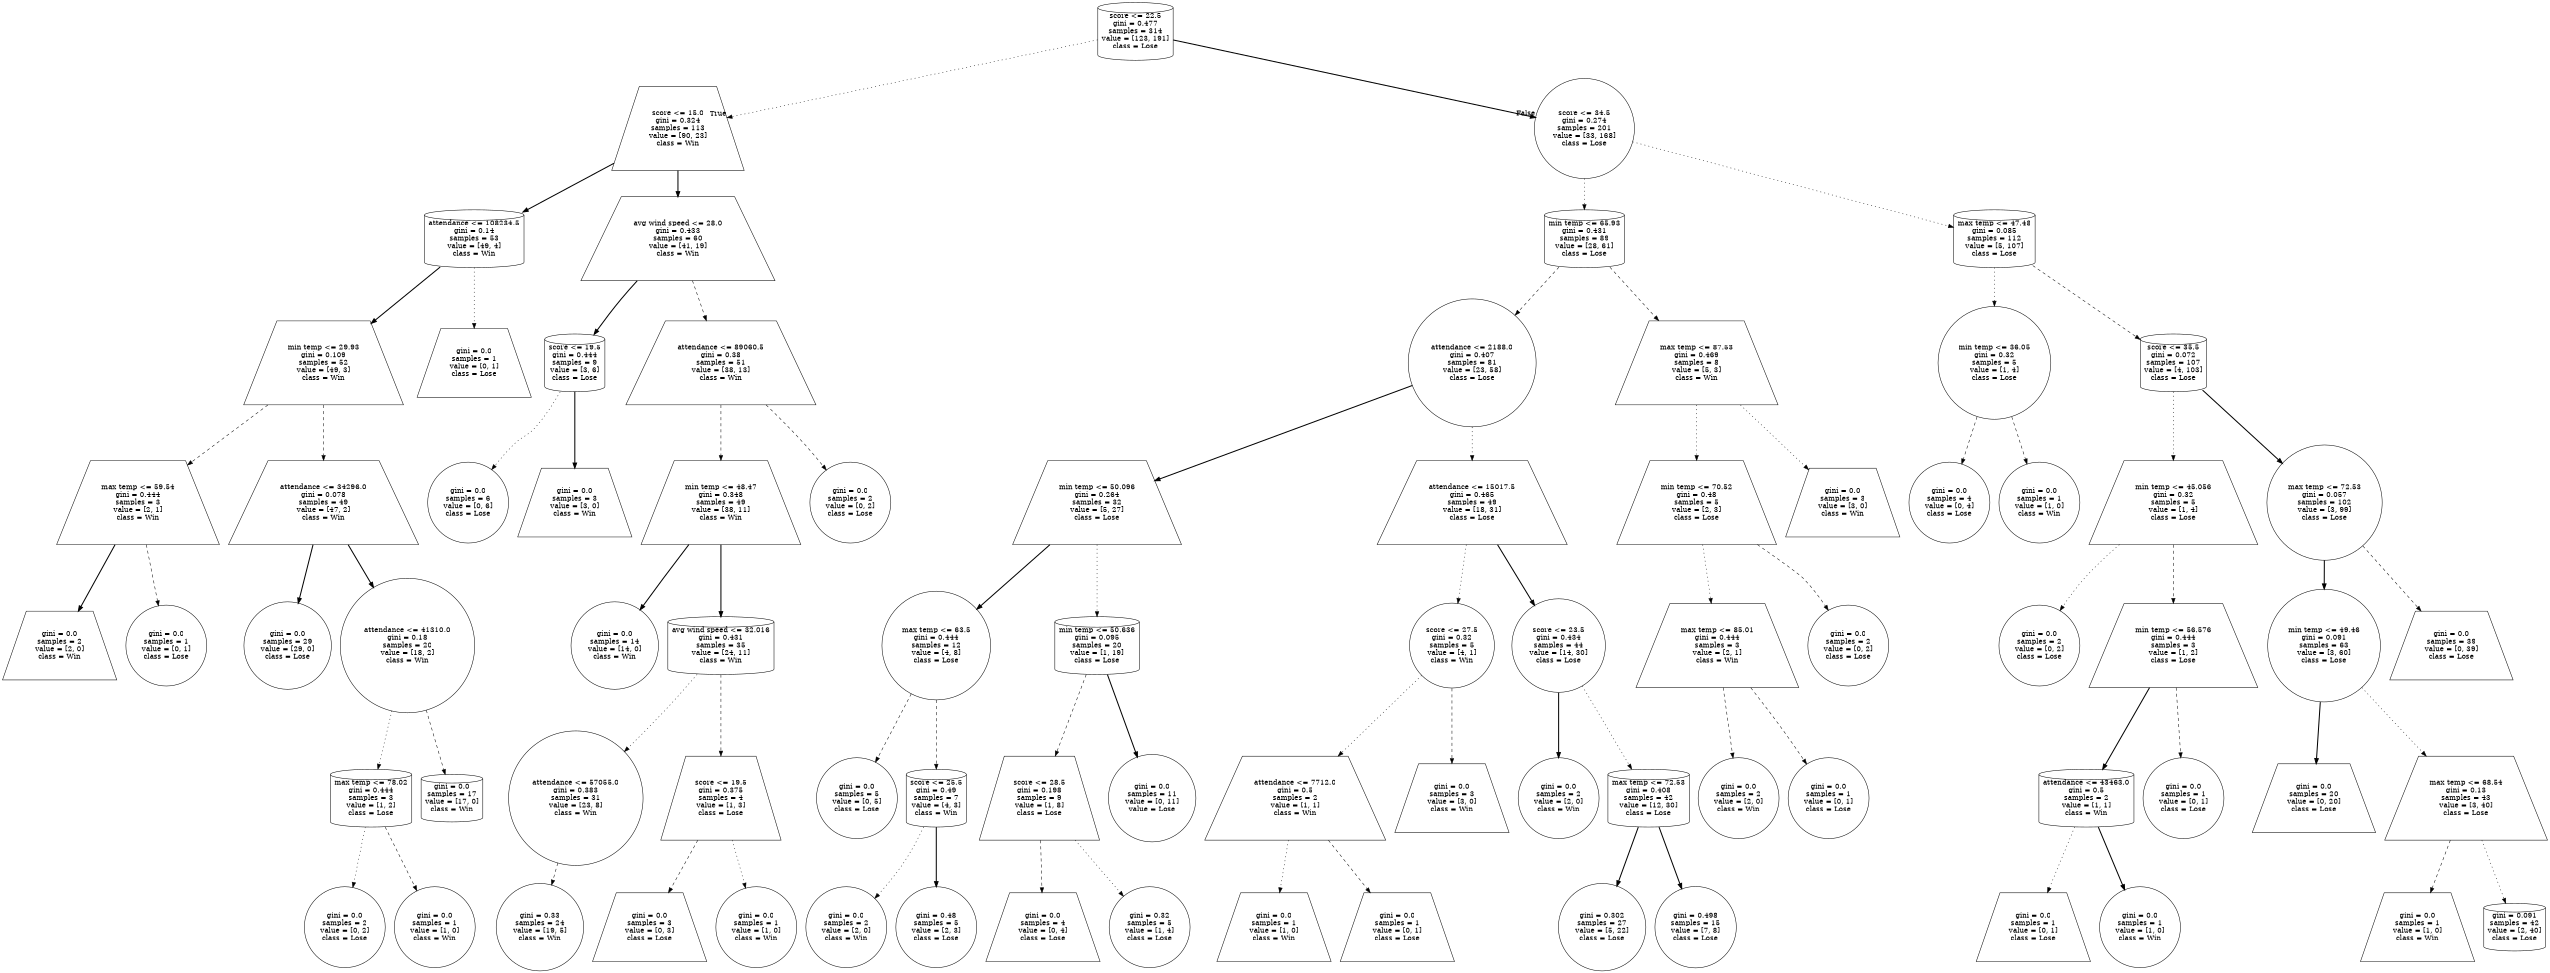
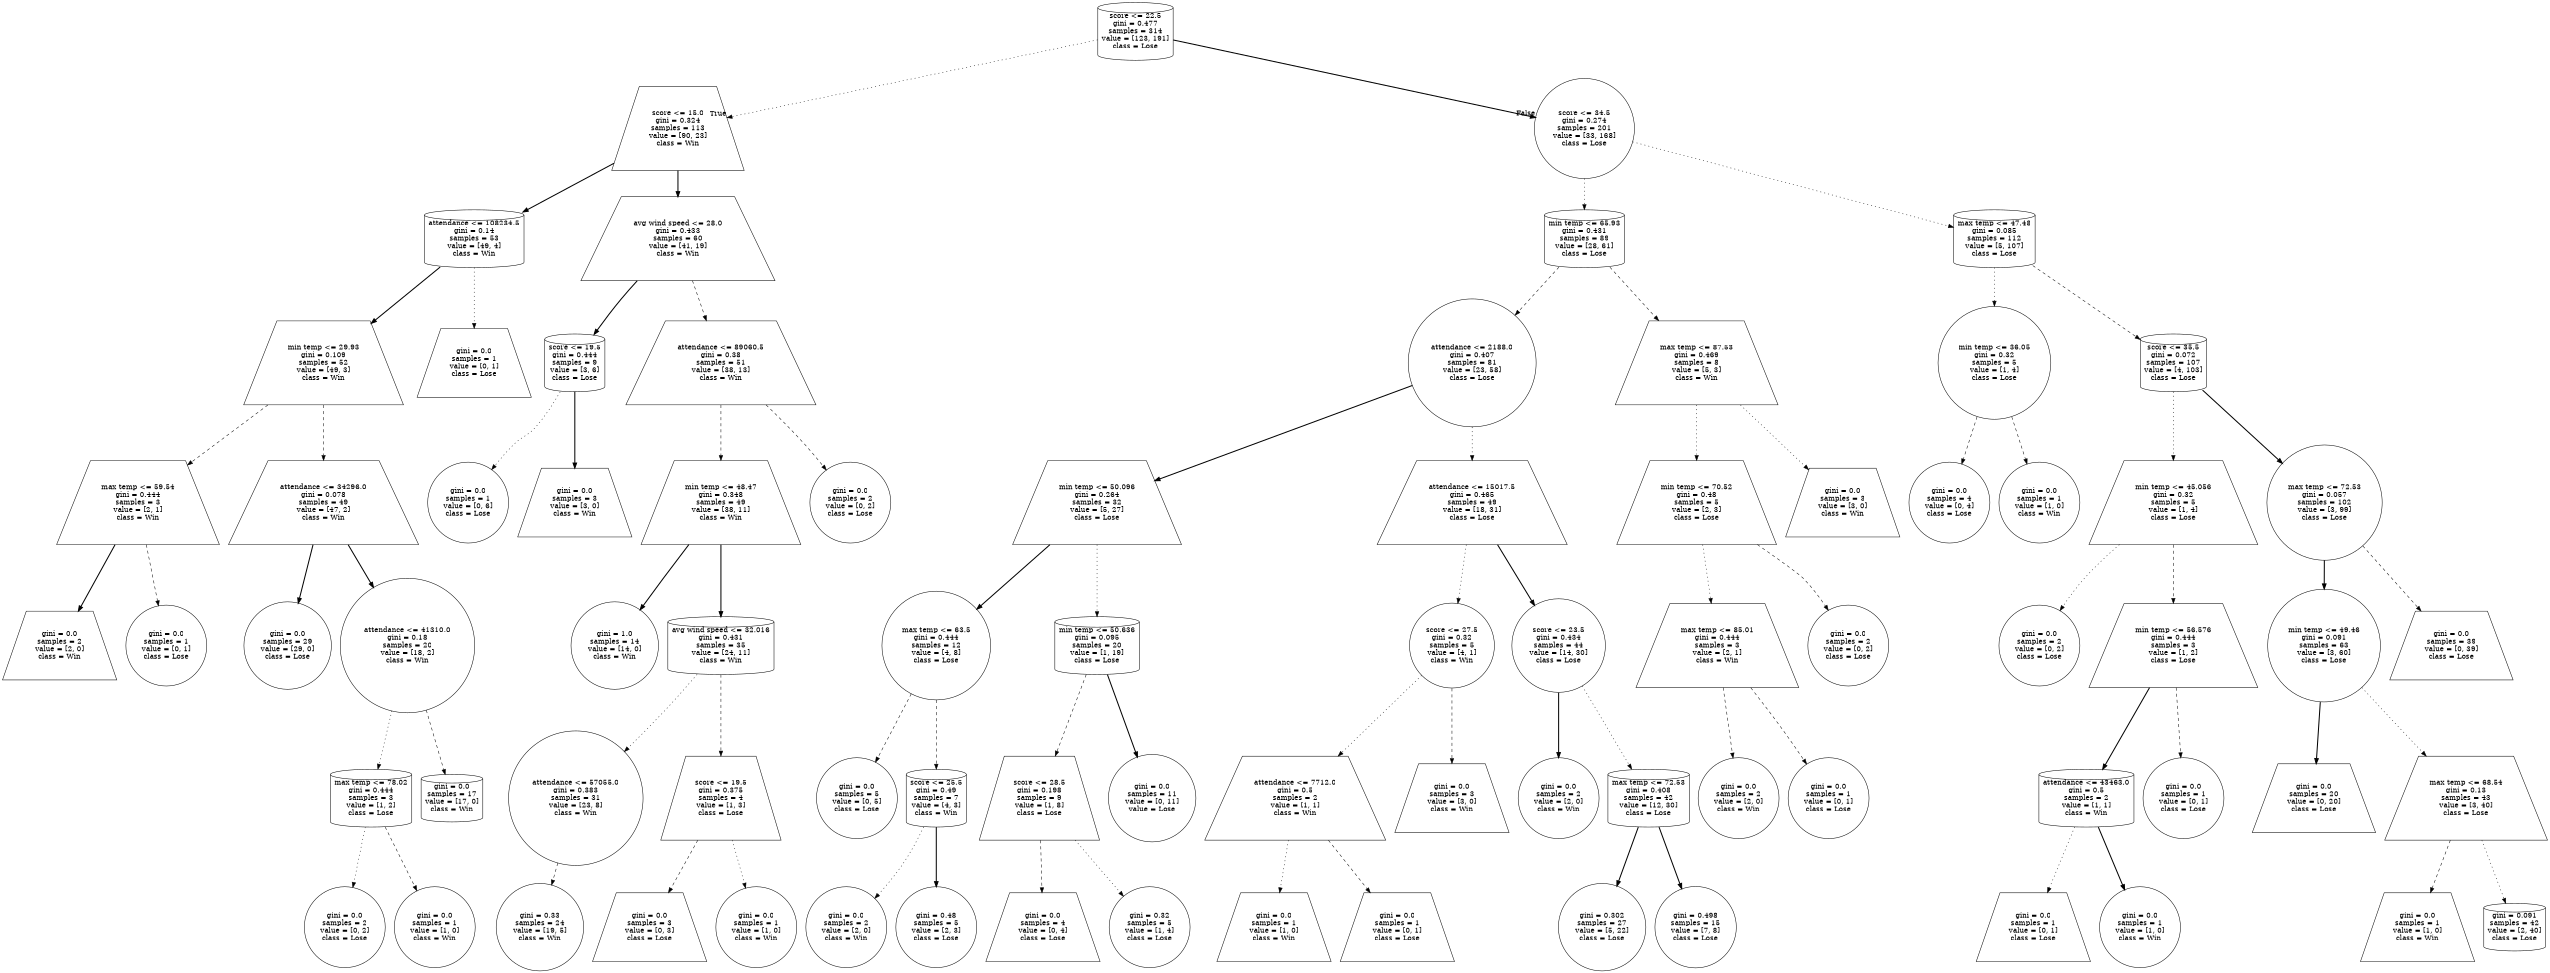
(468, 503) -> (468, 503)
(615, 646) -> (615, 646)
